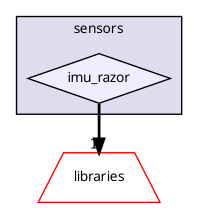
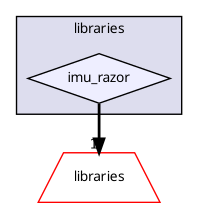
(99, 30) -> (99, 30)
